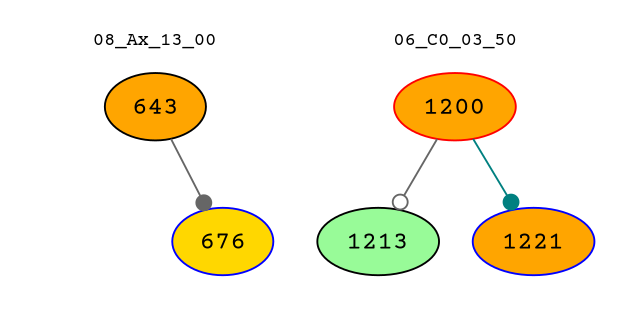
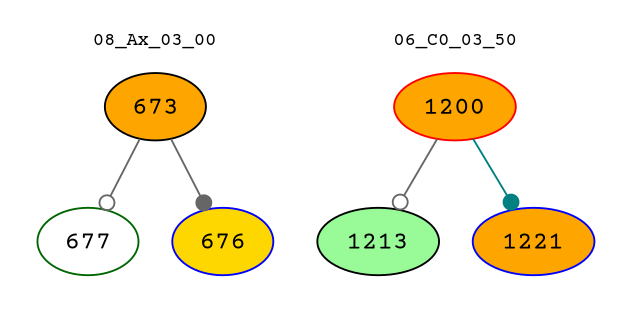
(155, 40) -> (155, 40)
(155, 107) -> (155, 107)
none -> (88, 242)
